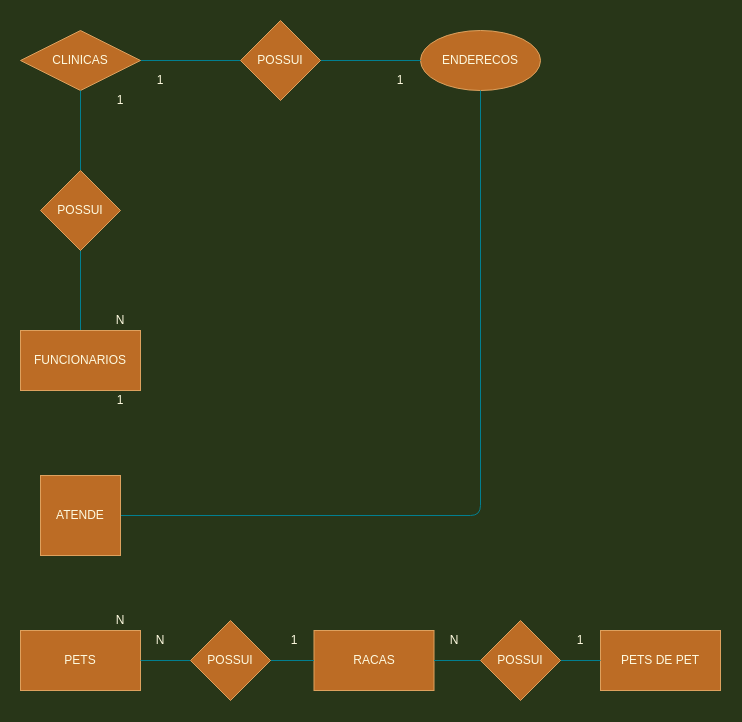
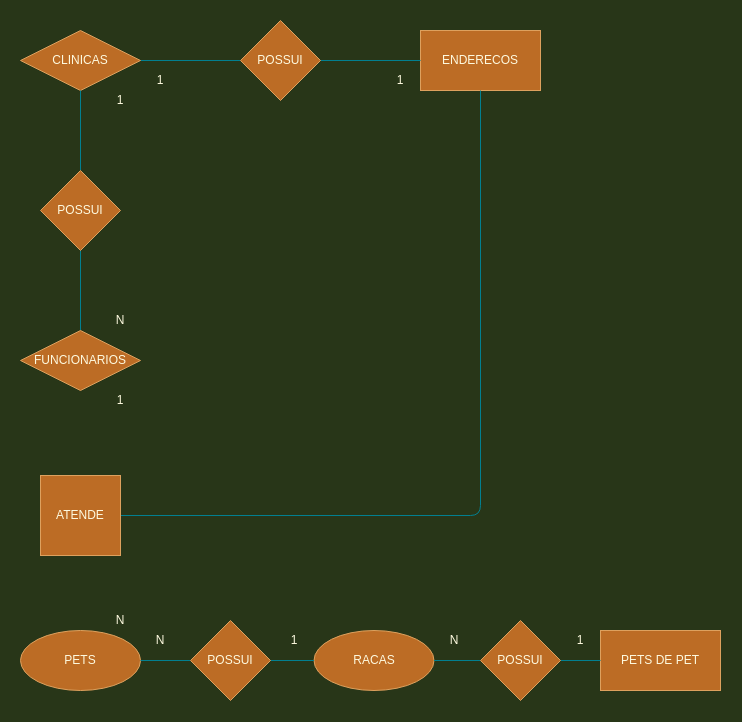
(481, 61) -> (481, 61)
(81, 361) -> (81, 361)
(81, 661) -> (81, 661)
(374, 661) -> (374, 661)
